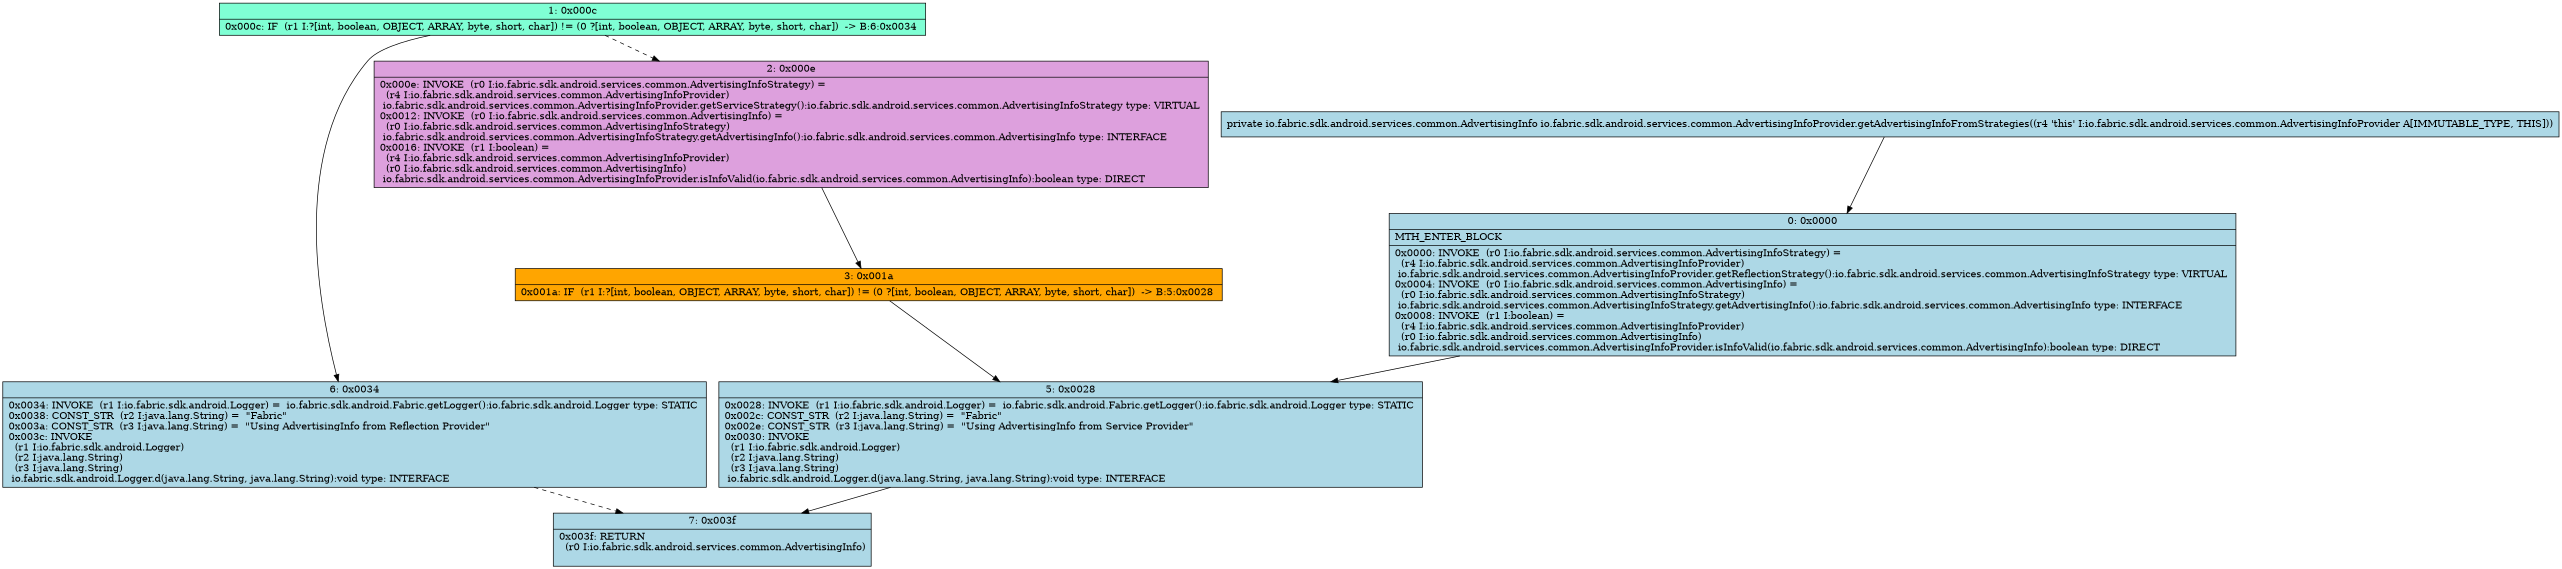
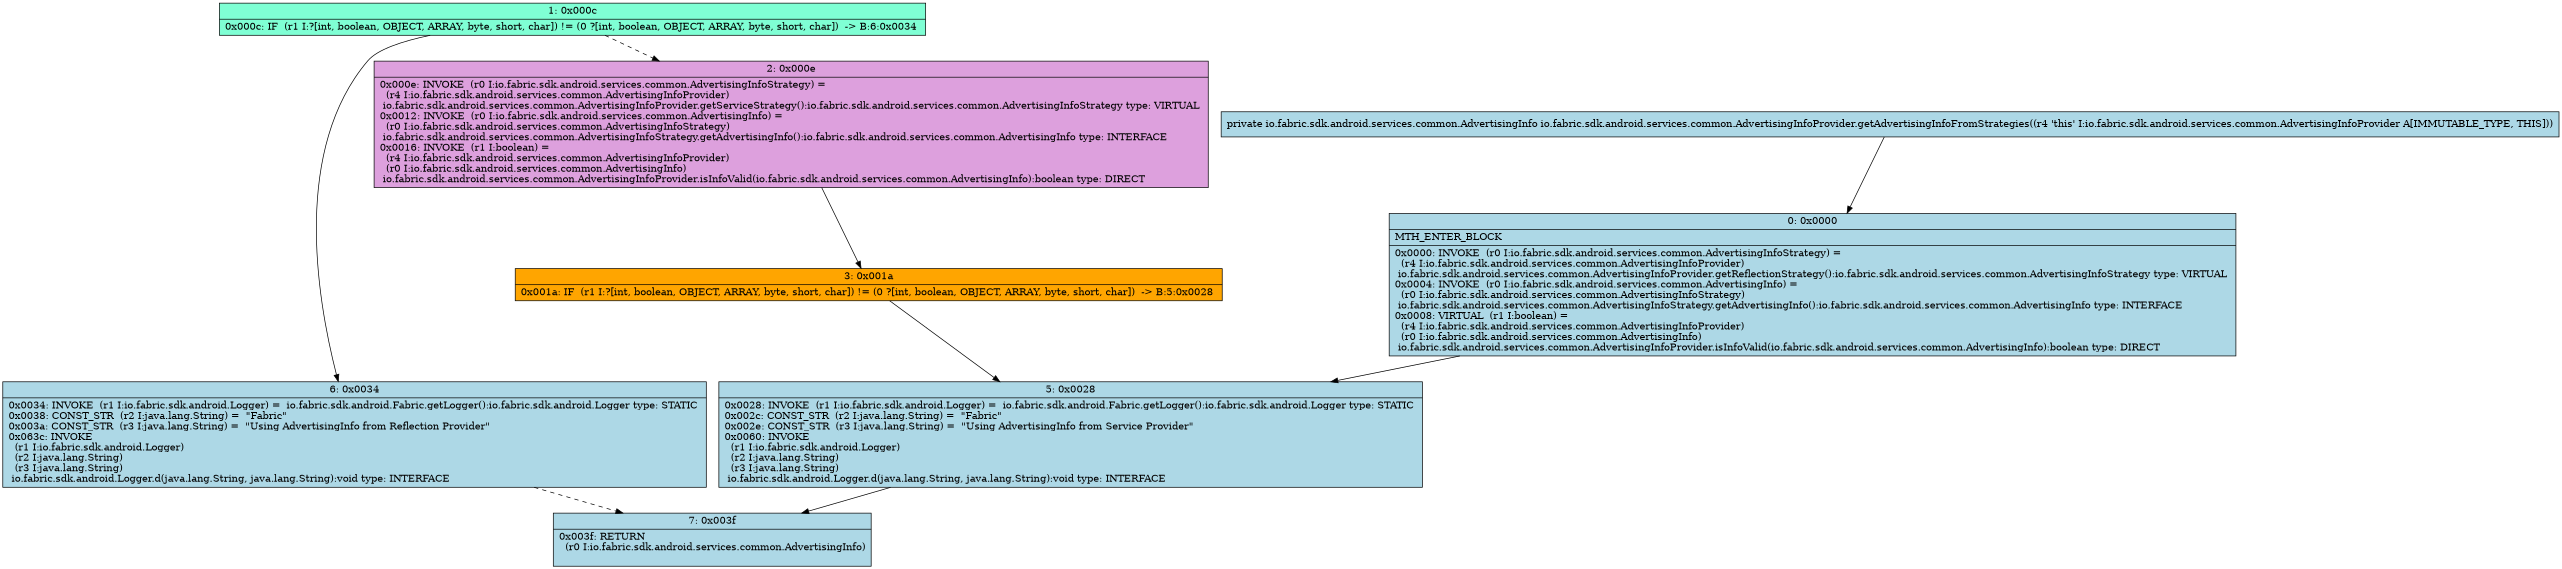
(1481, 316) -> (1483, 316)
(54, 437) -> (54, 437)
(770, 437) -> (770, 437)
